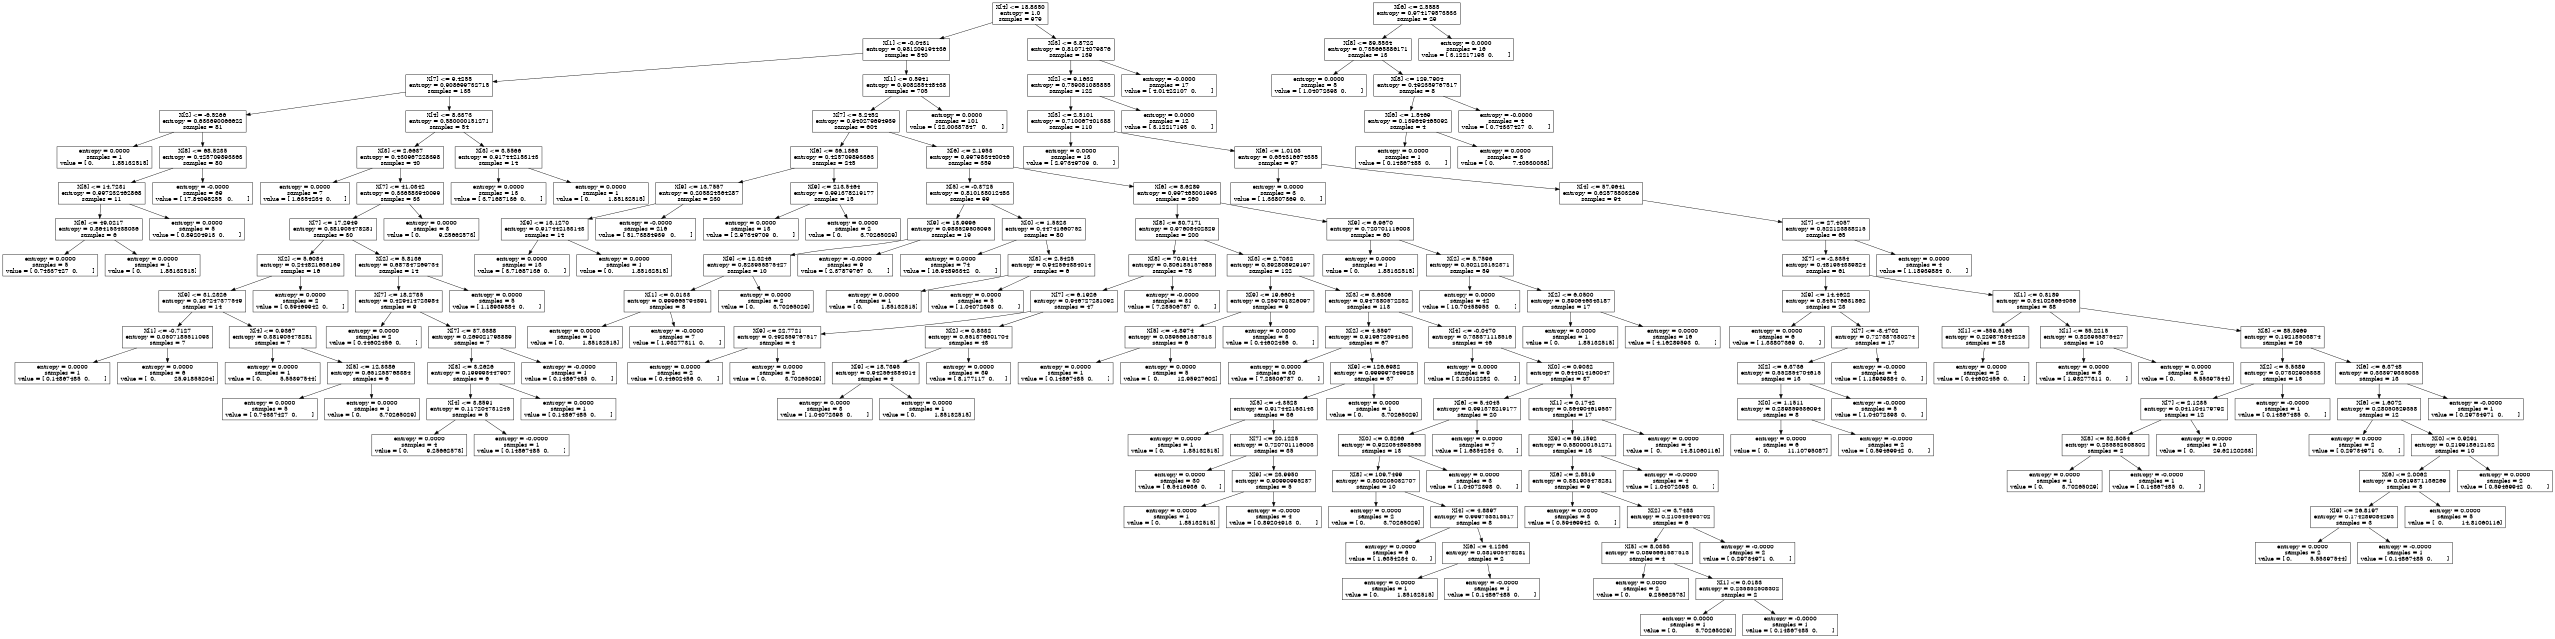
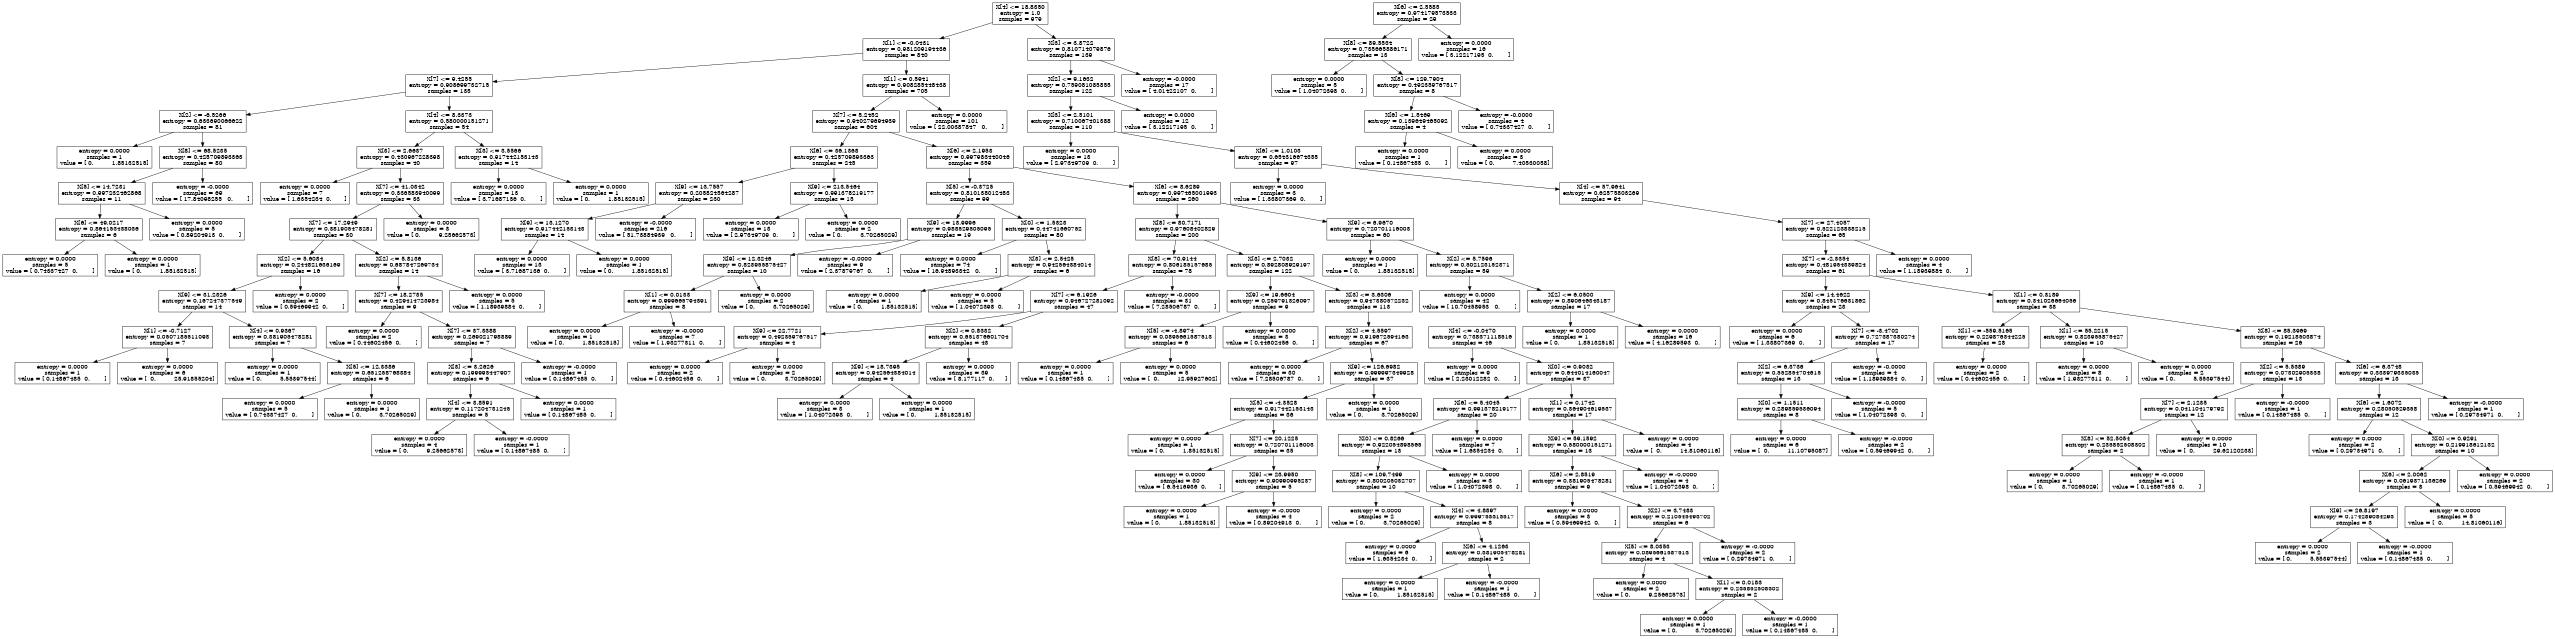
(1419, 319) -> none
